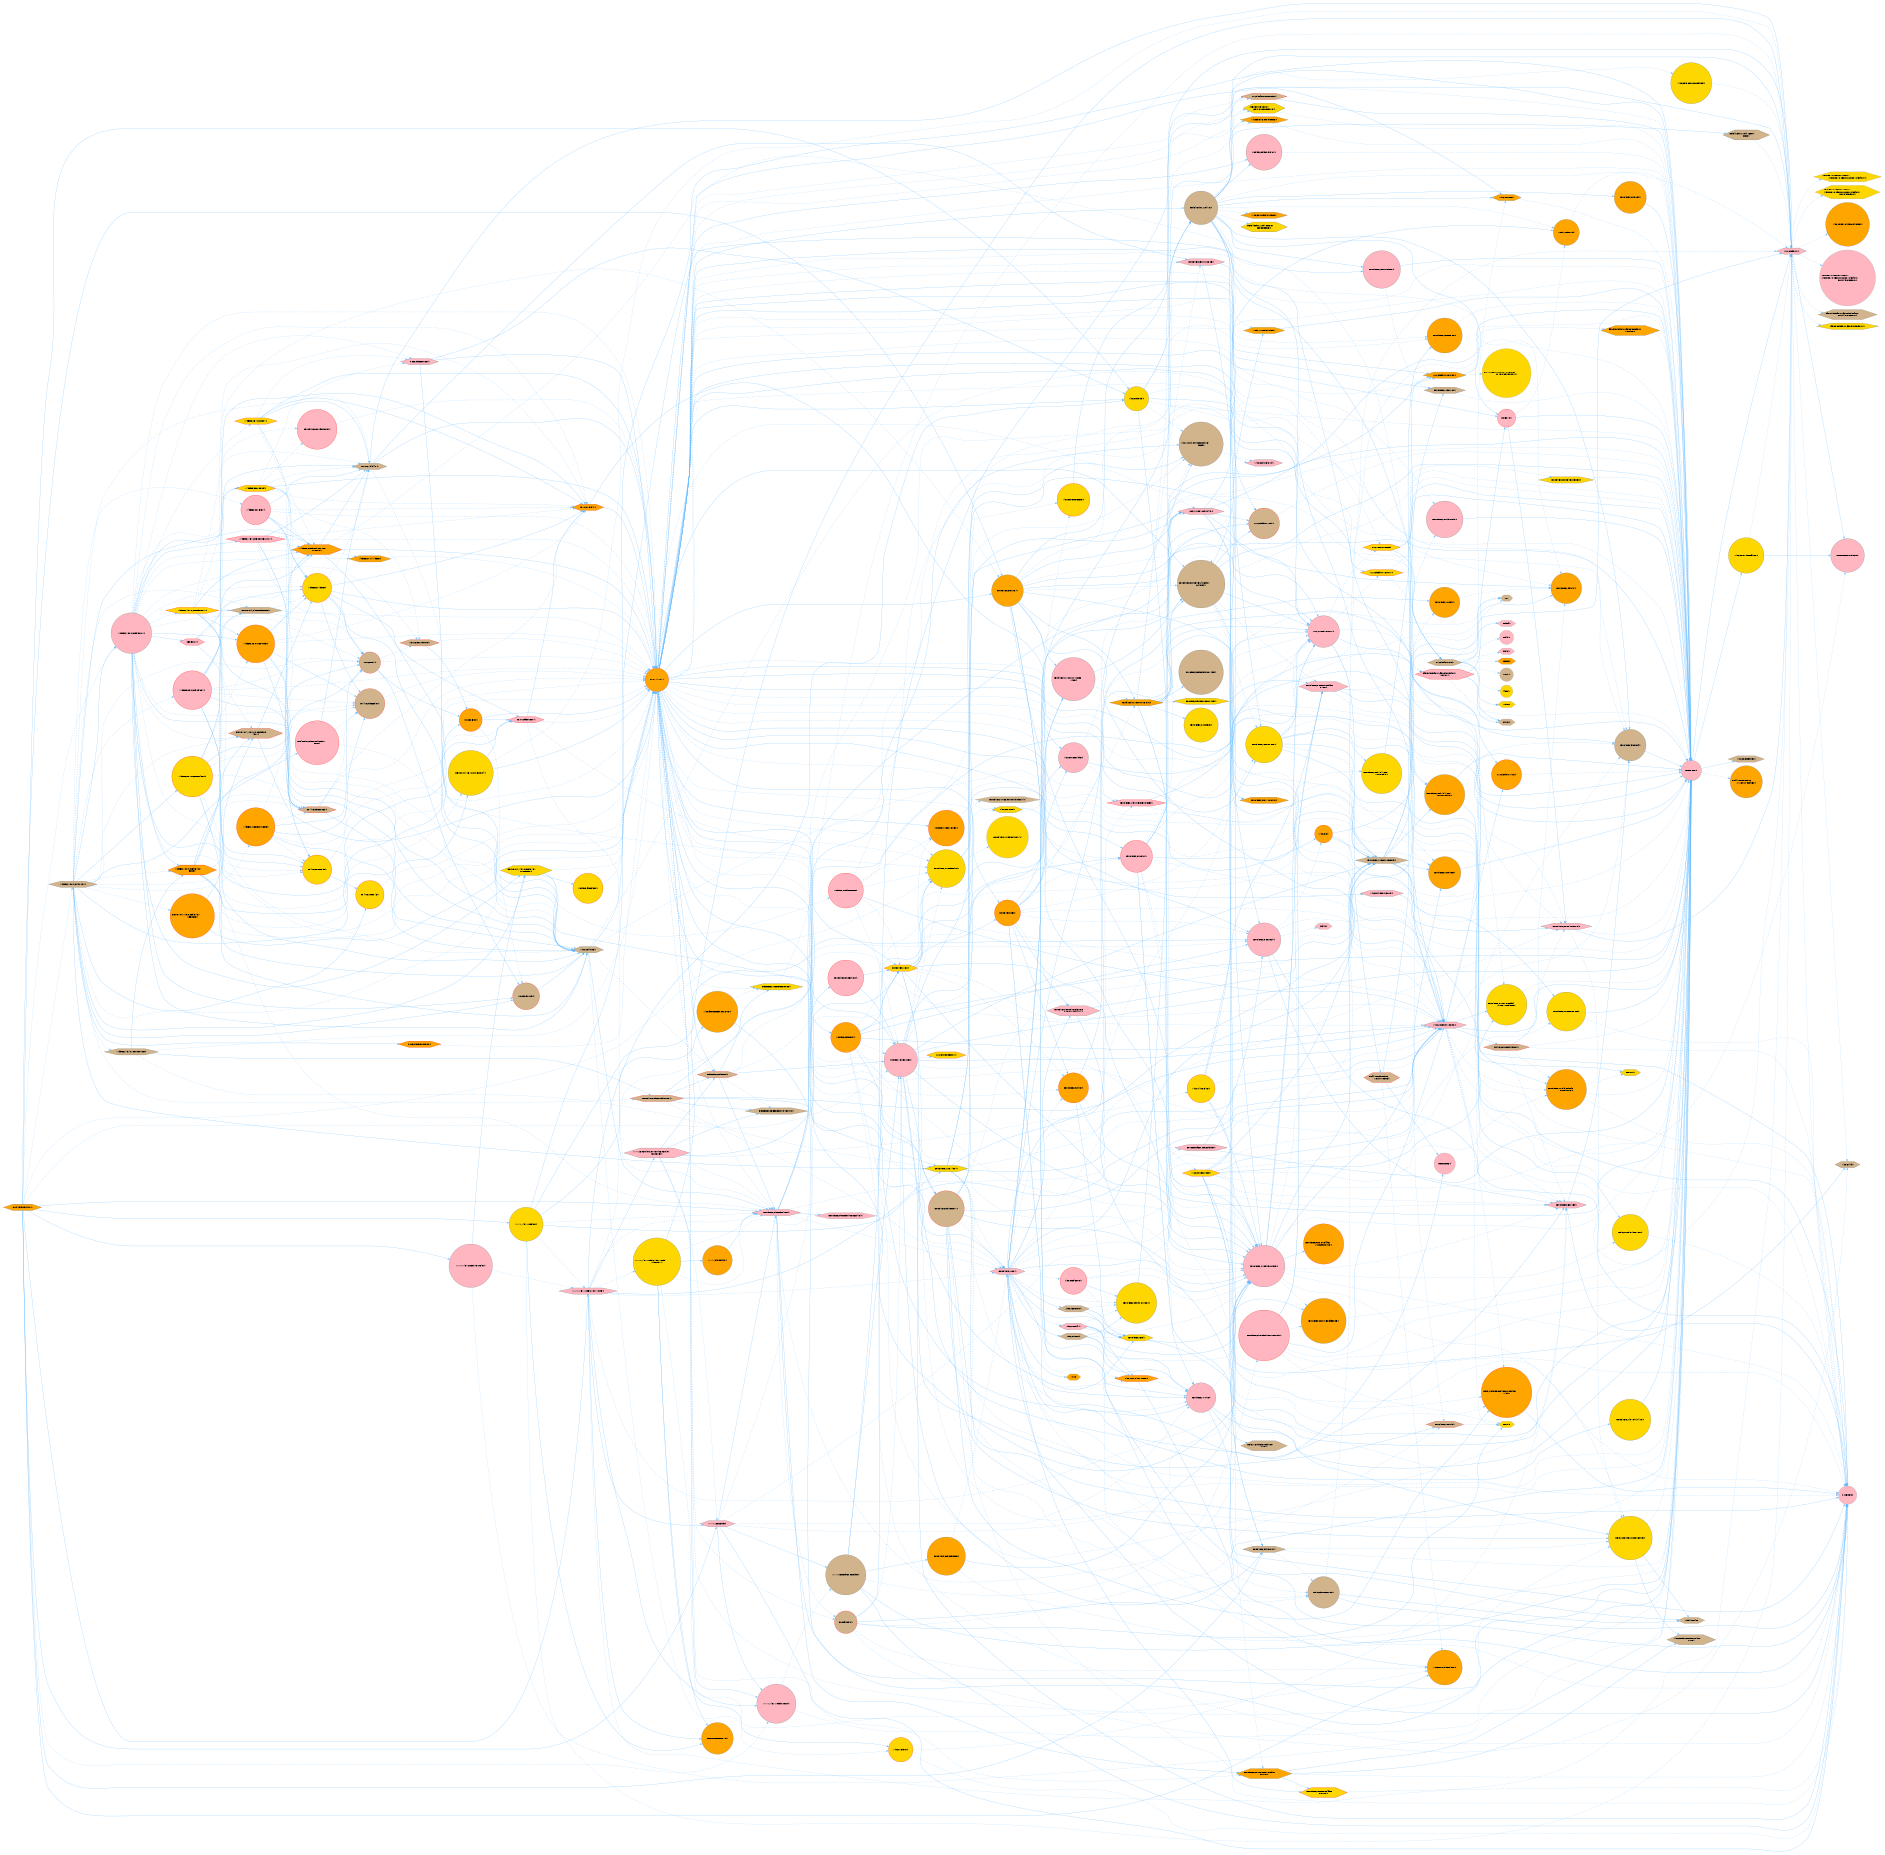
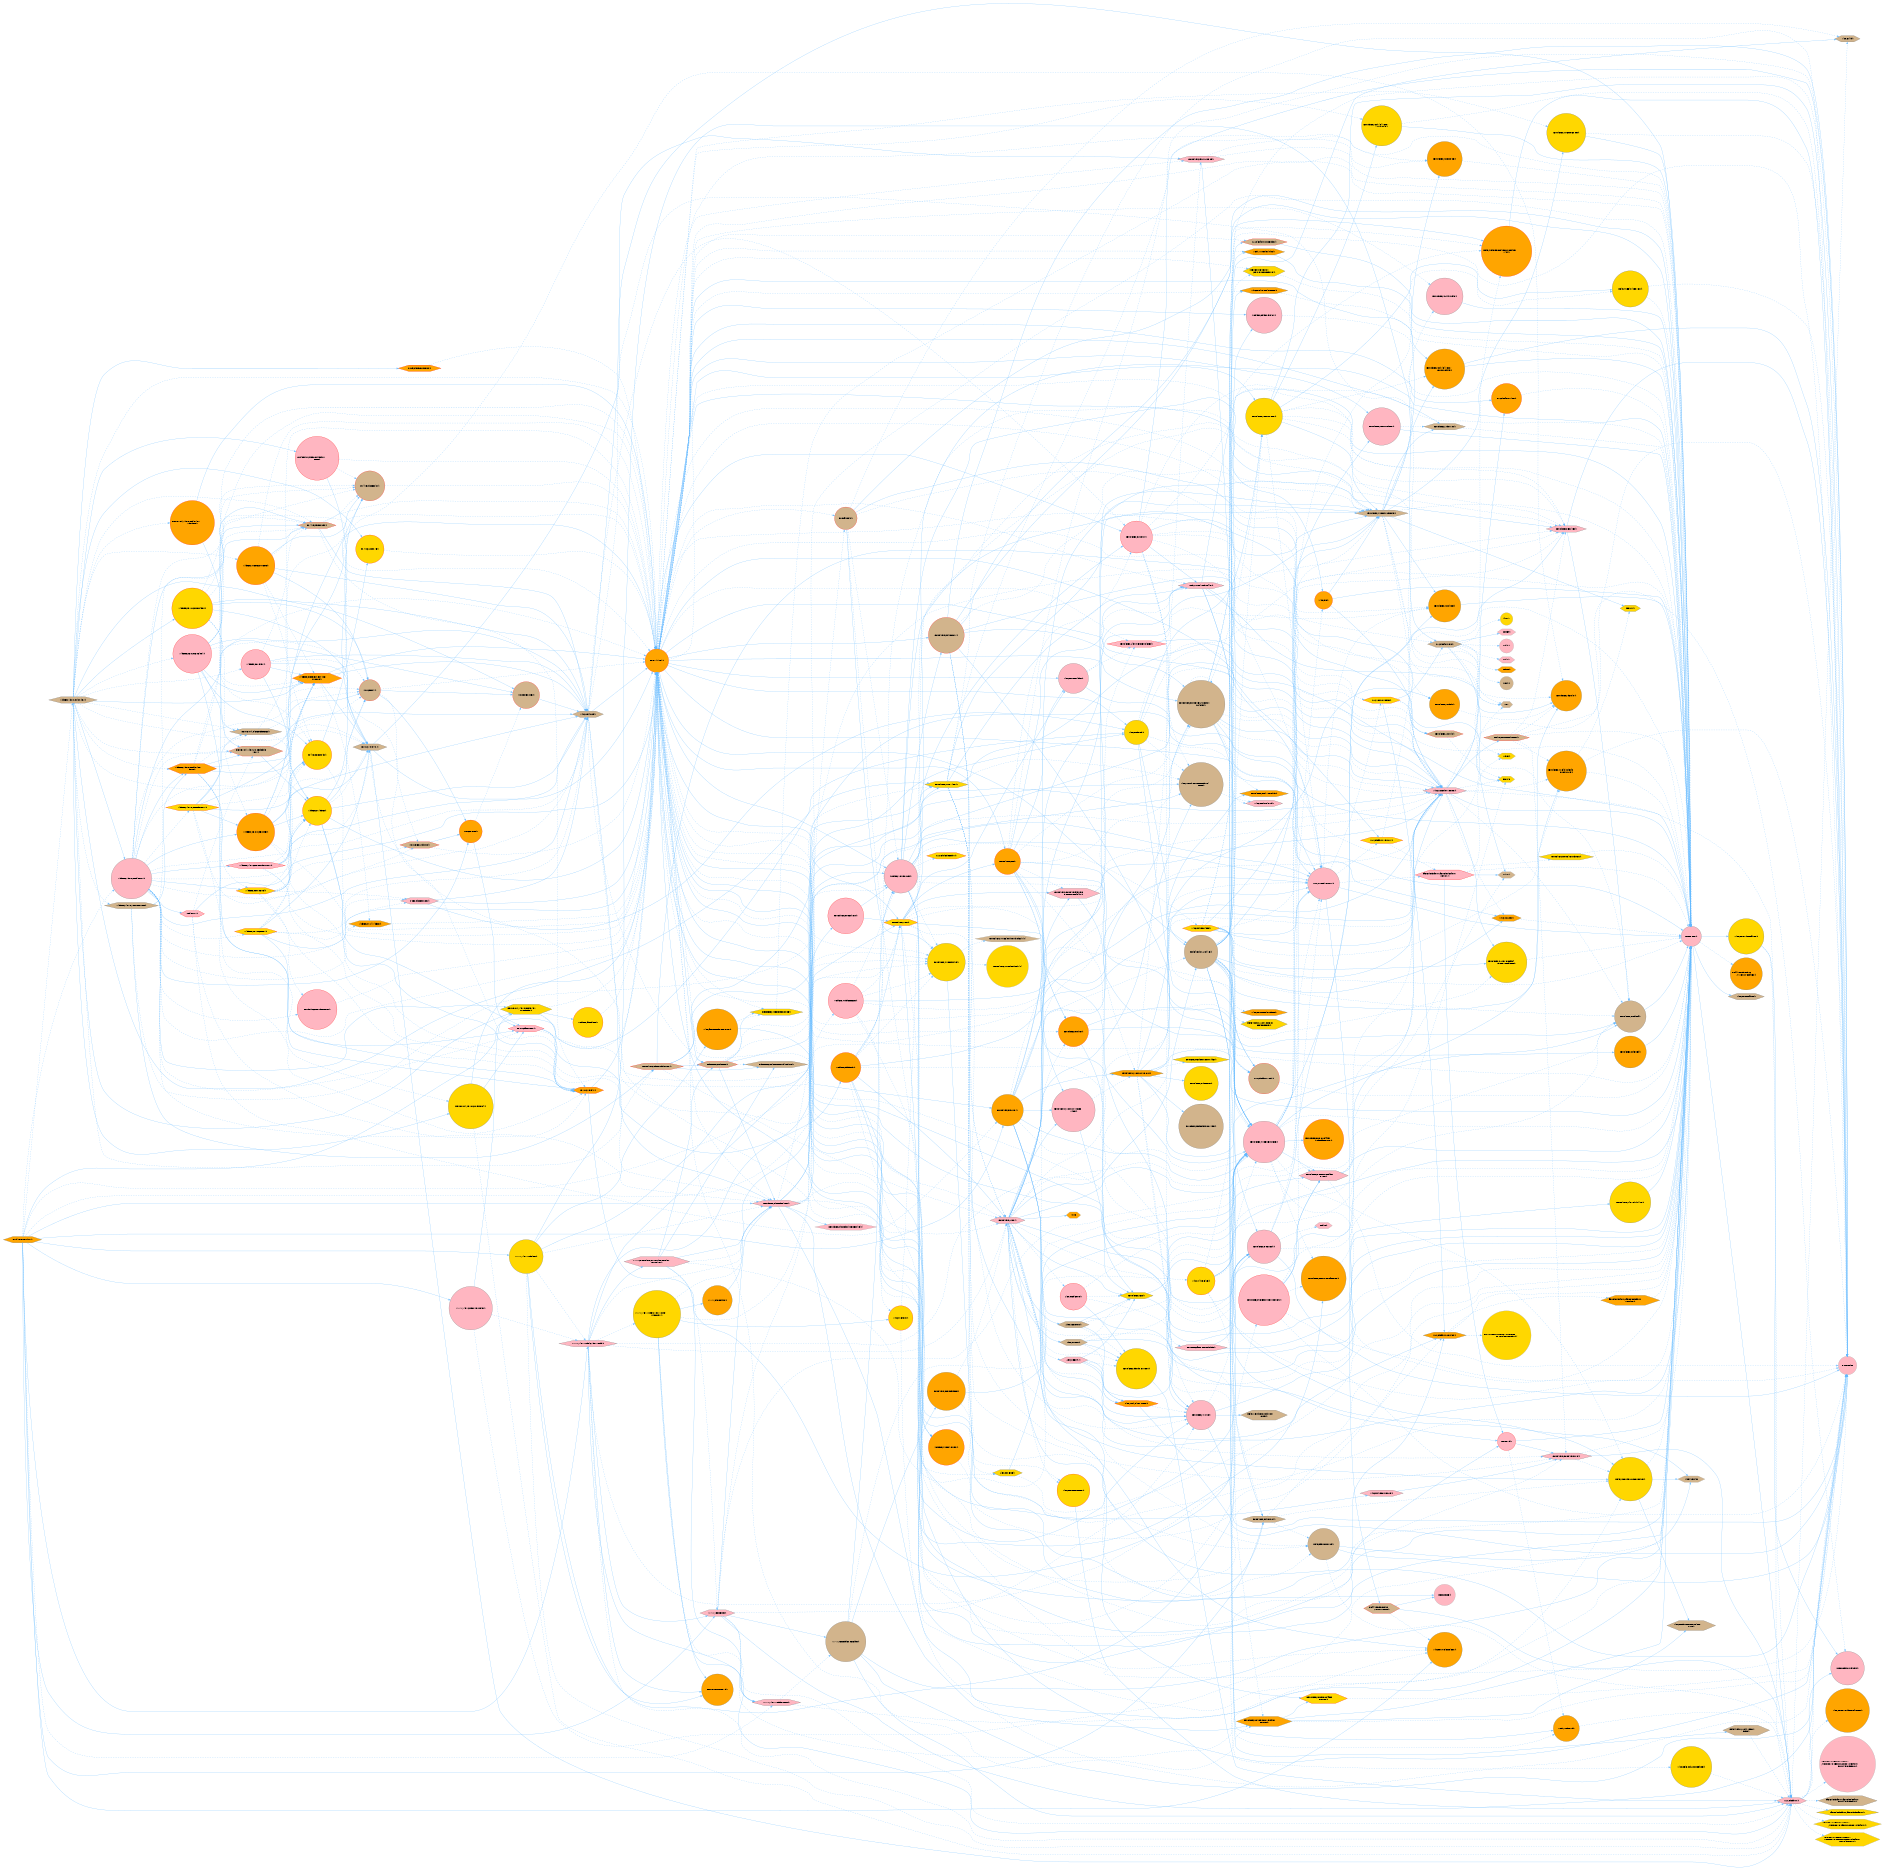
(567, 714) -> (619, 690)
(776, 1704) -> (776, 1702)
